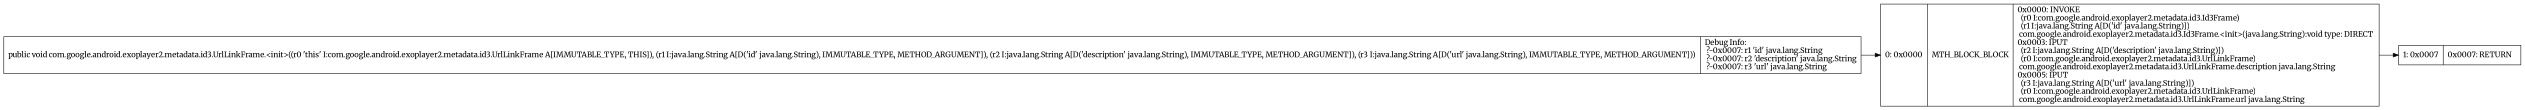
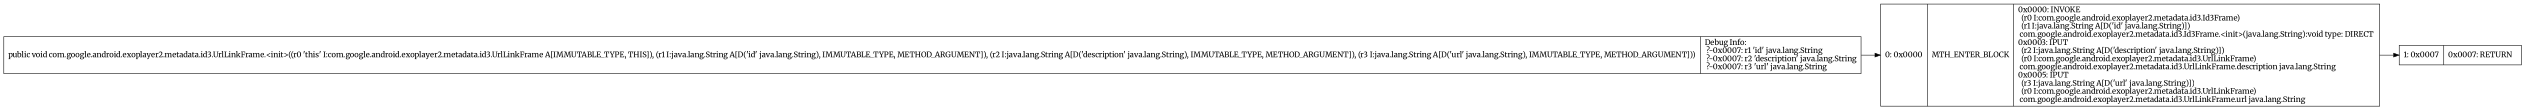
(1970, 55) -> (1970, 55)
